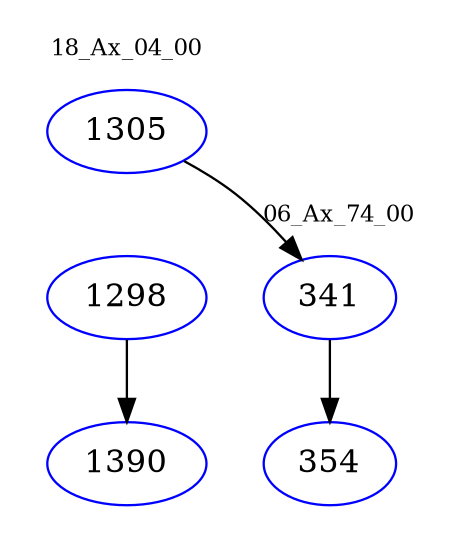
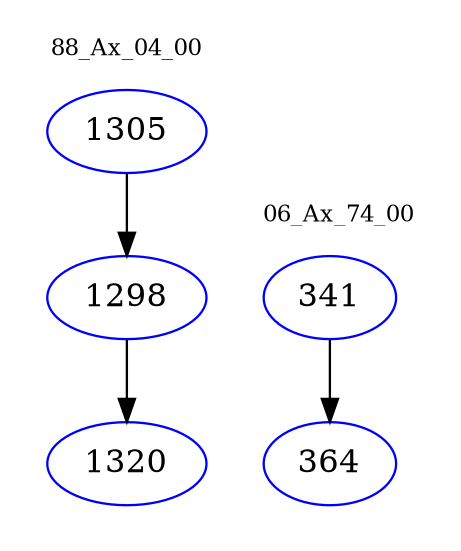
(127, 50) -> (127, 50)
(259, 214) -> (127, 203)
(127, 464) -> (127, 464)
(330, 464) -> (330, 464)
